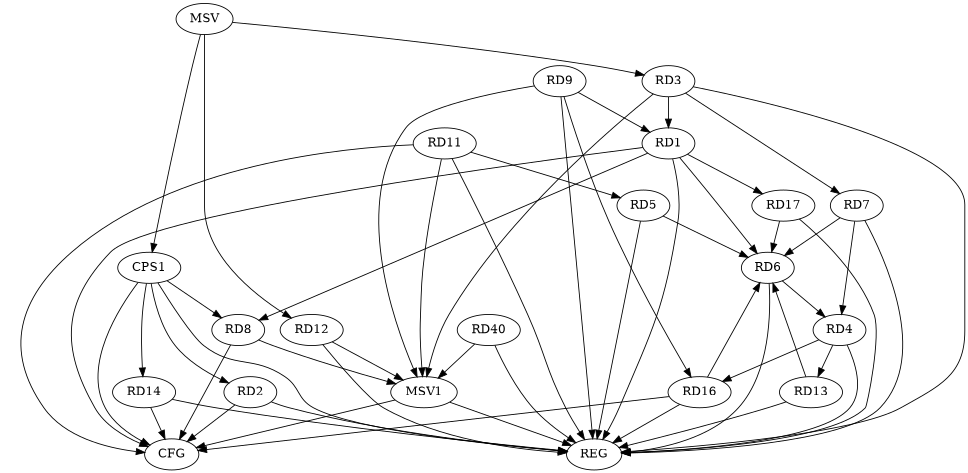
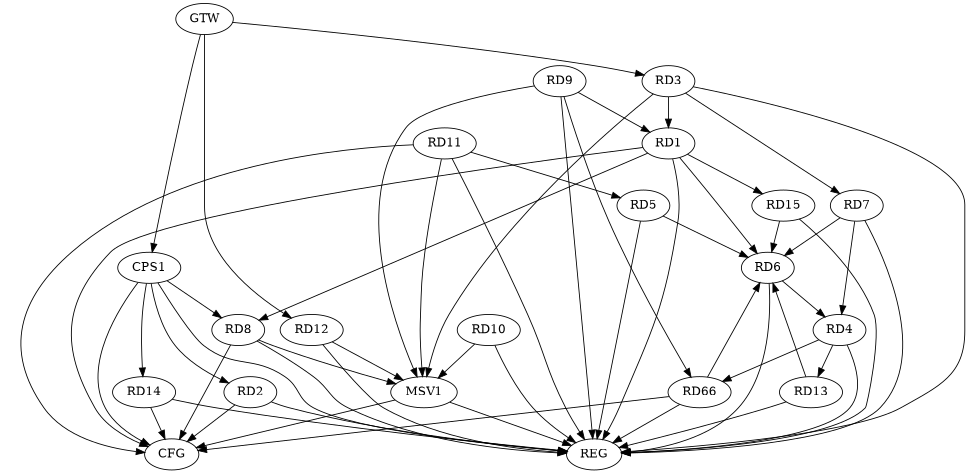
(205, 19) -> (205, 19)
(783, 206) -> (783, 206)
(489, 330) -> (489, 330)
(700, 392) -> (700, 392)
none -> (380, 421)
